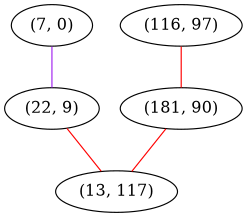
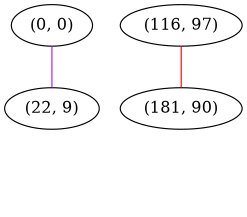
(52, 25) -> (52, 25)
(117, 192) -> none
